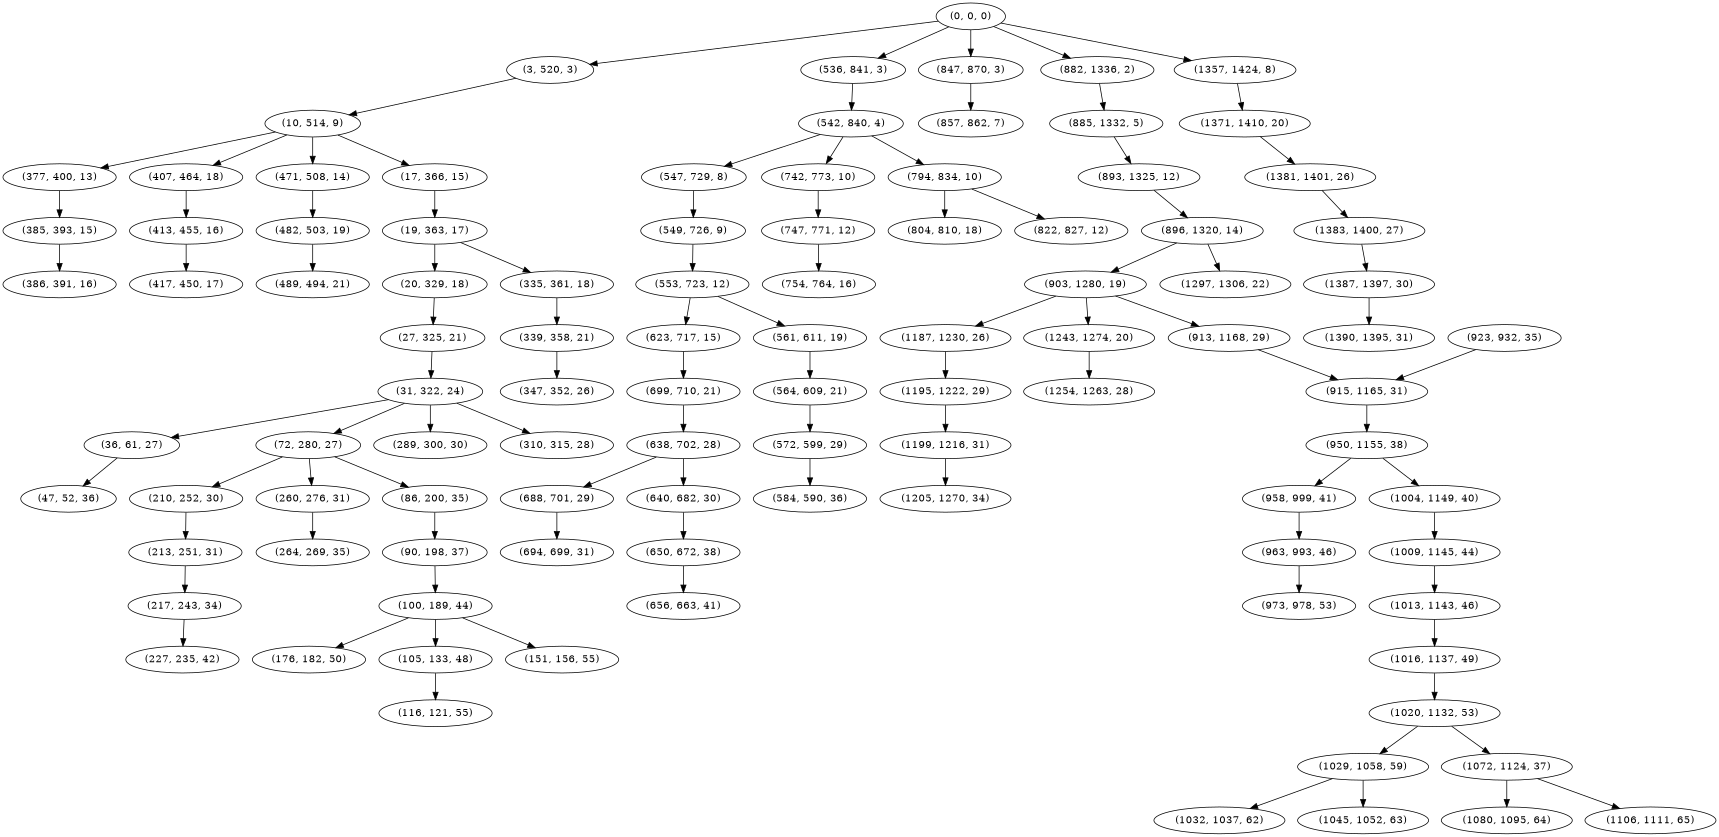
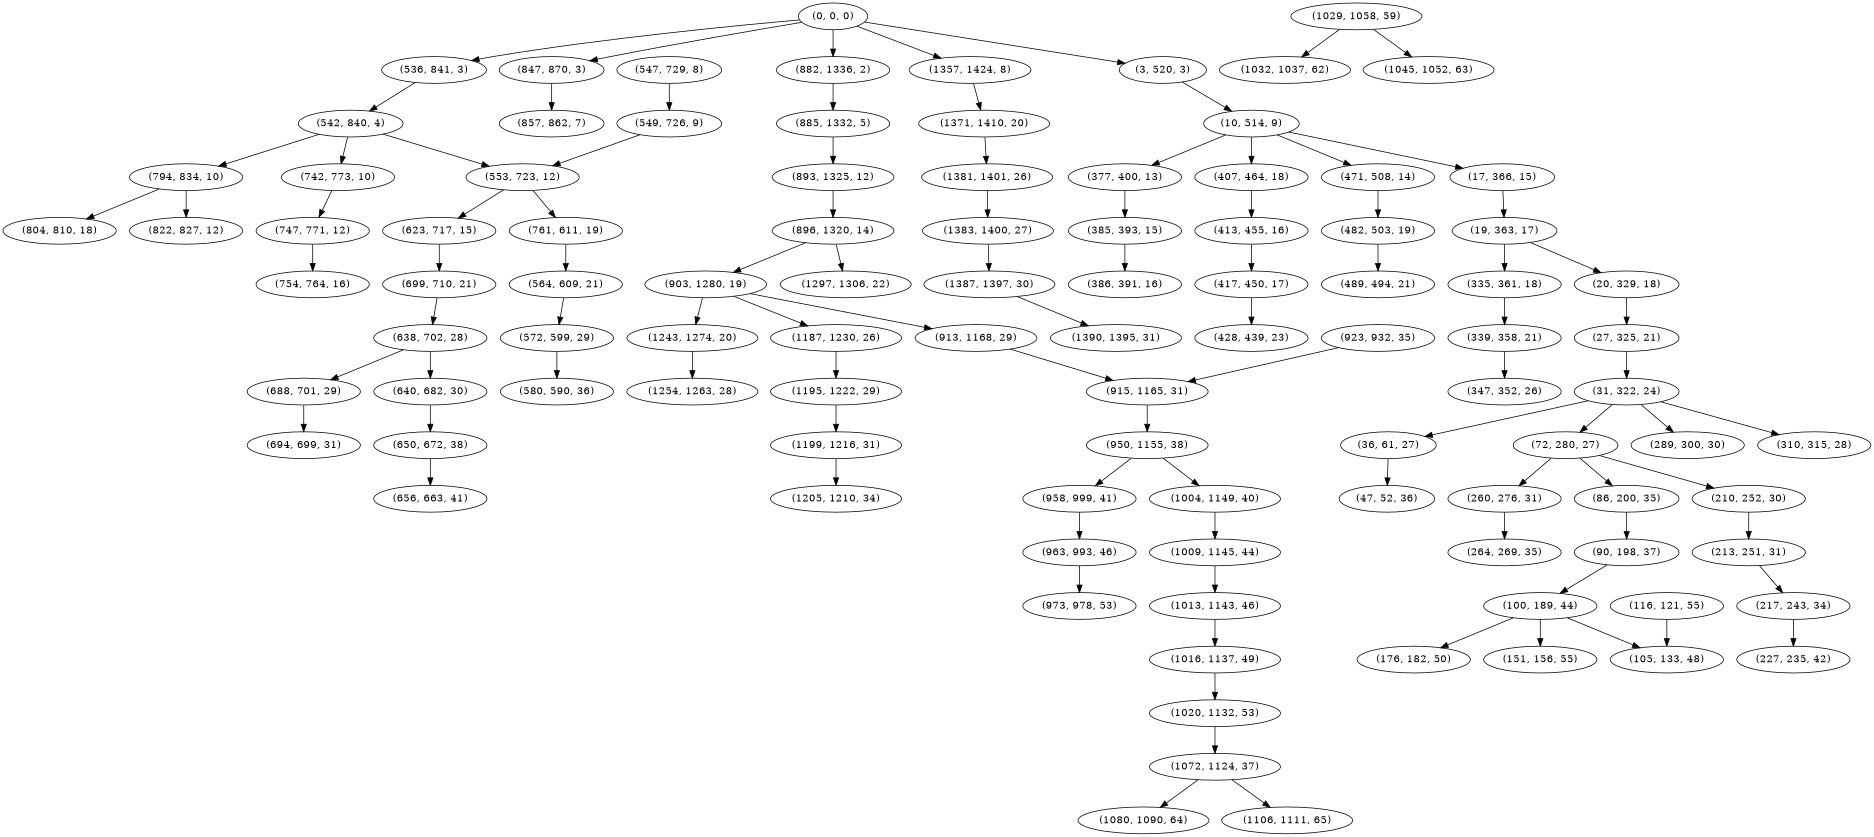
(776, 149) -> (433, 149)
(810, 338) -> (566, 231)
none -> (1251, 338)
(810, 499) -> (557, 392)
(945, 499) -> (836, 499)
(436, 683) -> (1667, 629)
(1402, 738) -> none
(1507, 820) -> (1143, 820)
